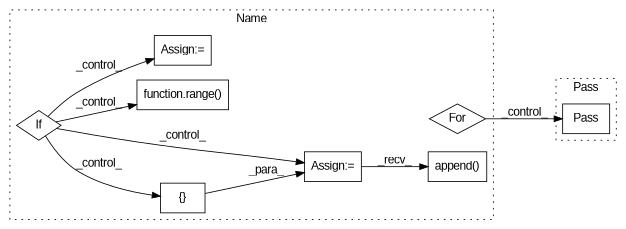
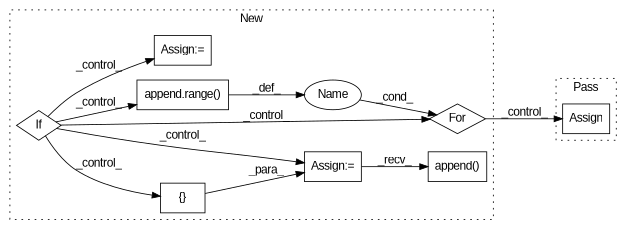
(252, 19) -> (252, 19)
(183, 95) -> (183, 95)
none -> (333, 95)
(586, 119) -> (586, 119)
none -> (241, 122)
